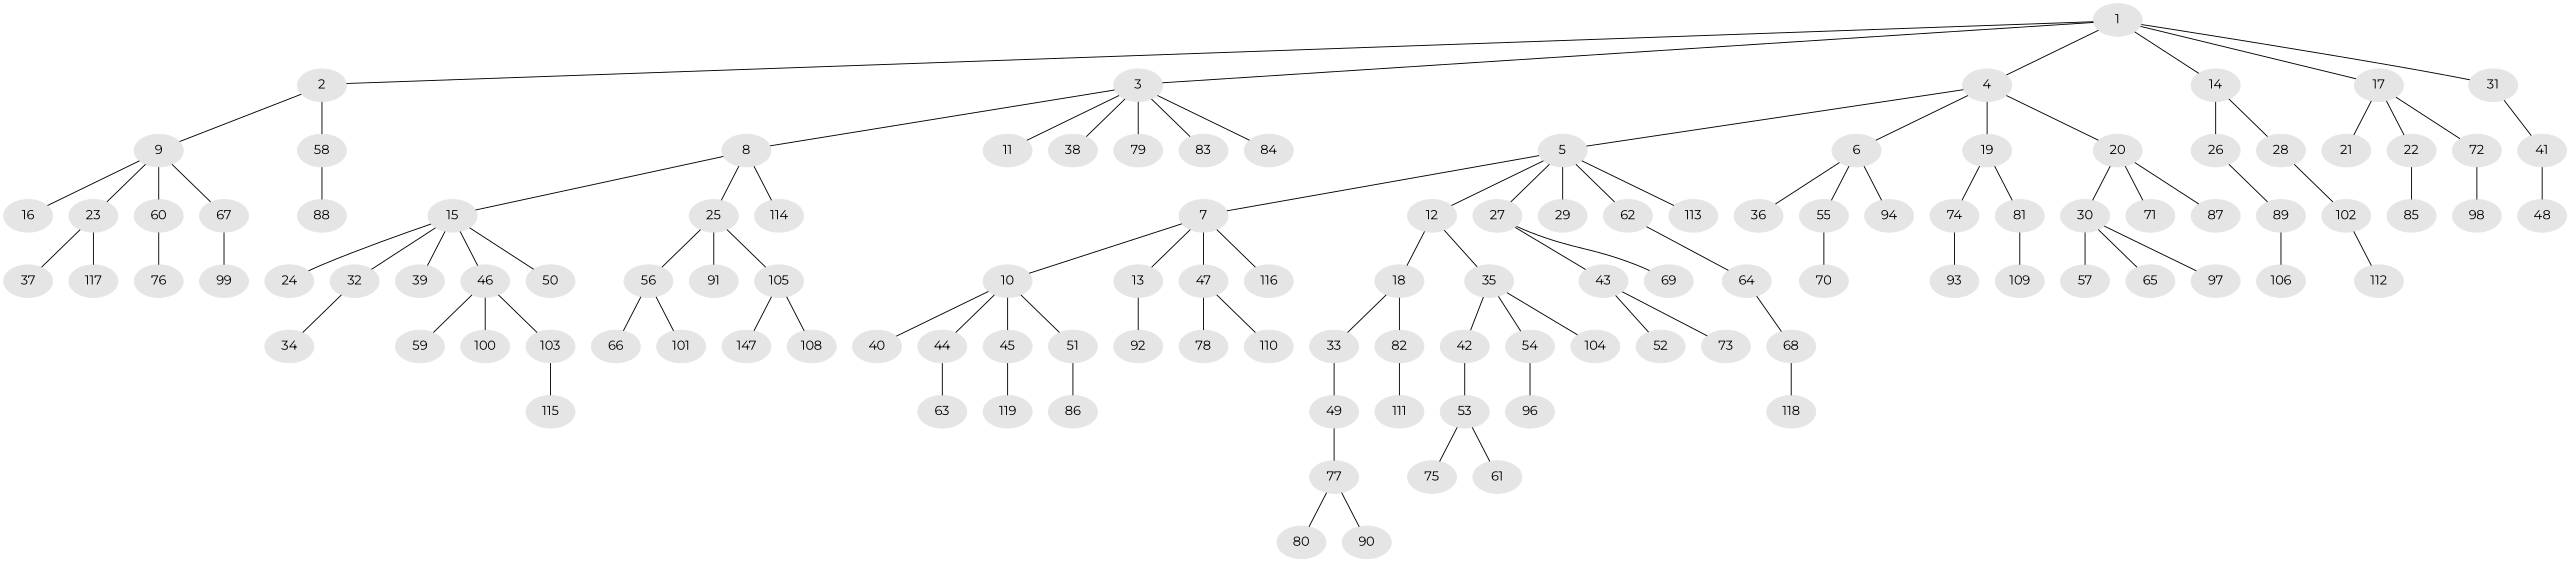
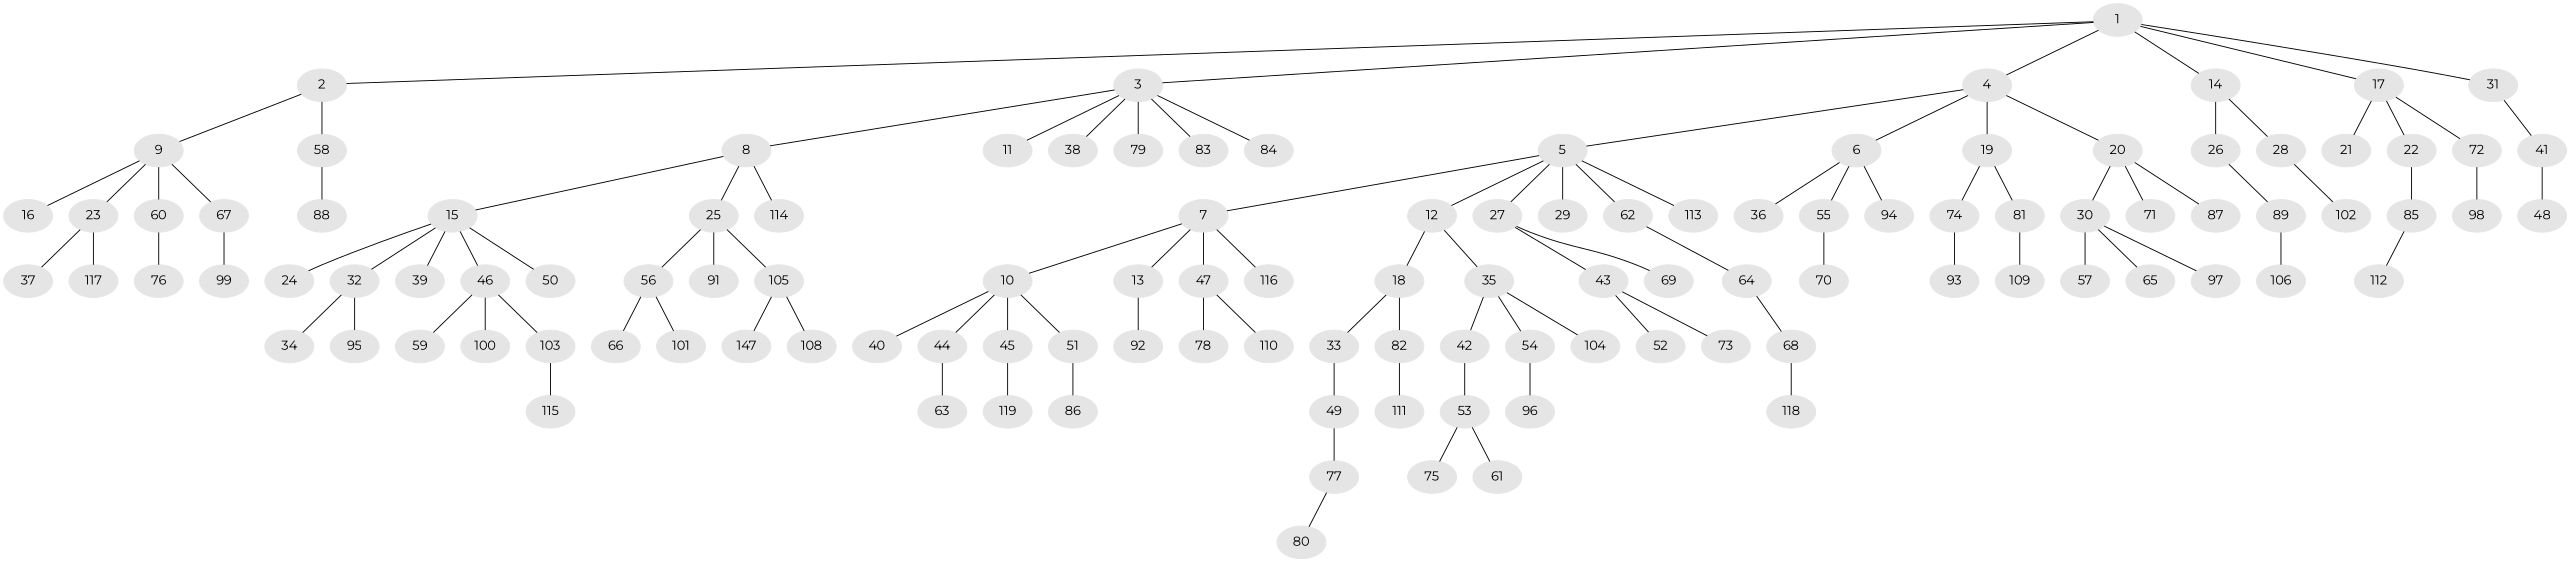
(2363, 249) -> (2395, 249)
none -> (355, 346)
(1367, 542) -> none
